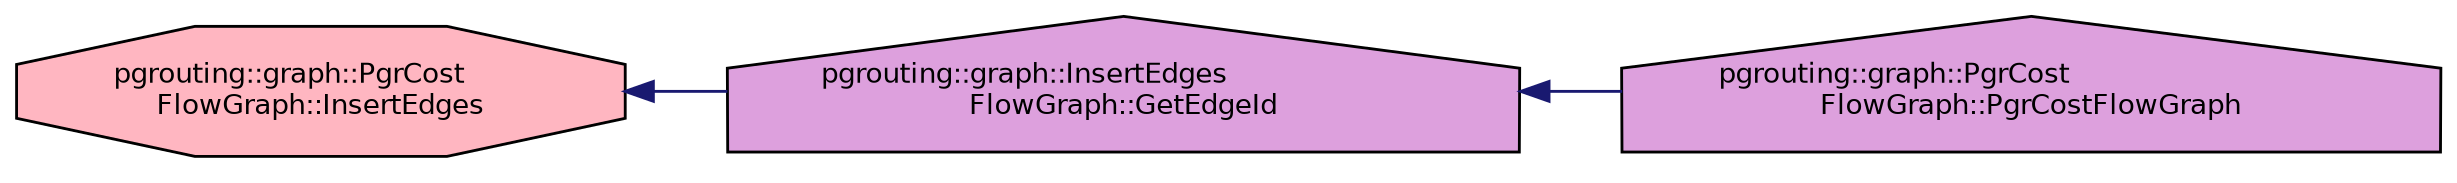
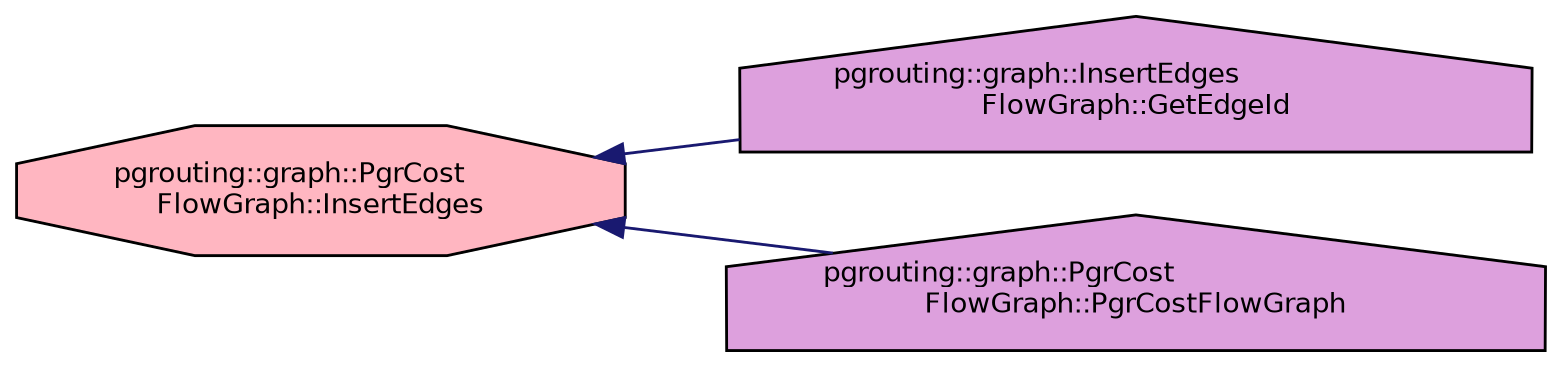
(1586, 91) -> (729, 240)
